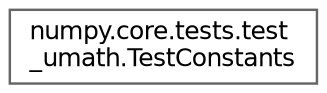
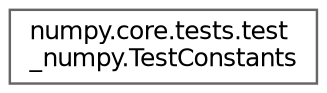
(163, 47) -> (163, 47)
